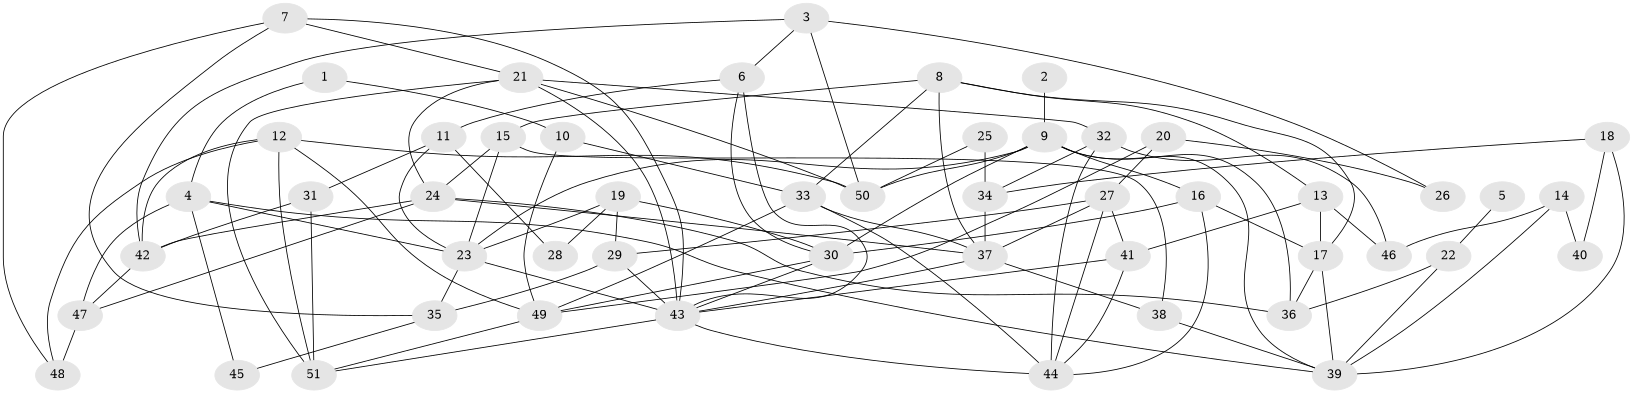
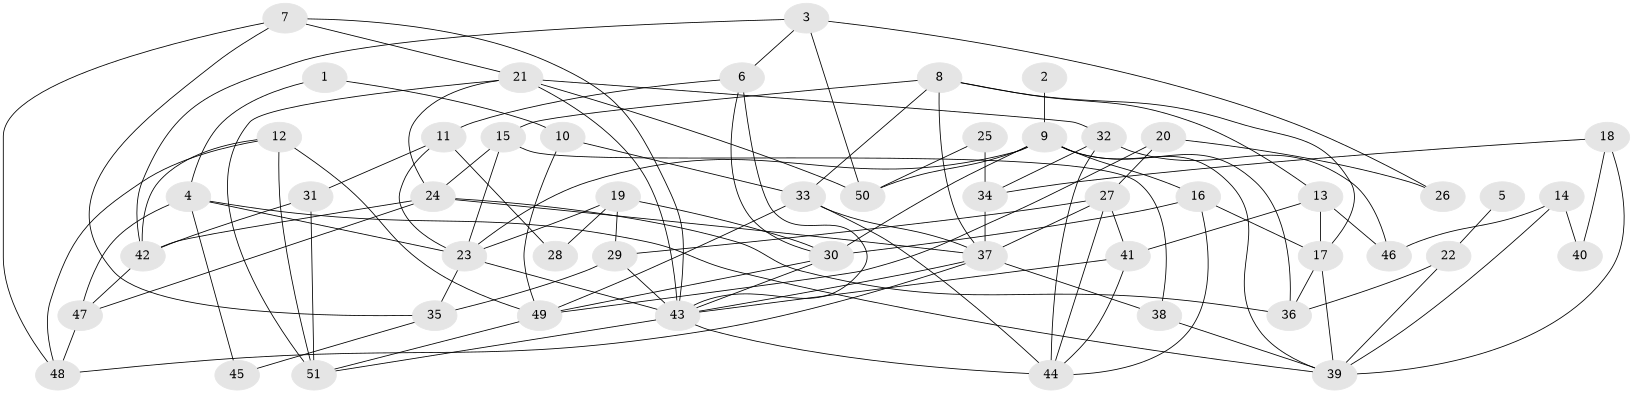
(520, 157) -> none
none -> (527, 350)
